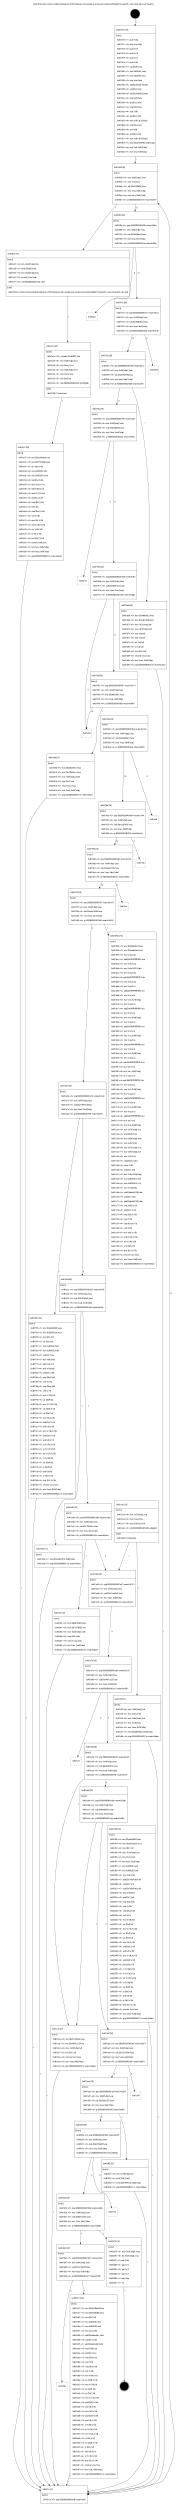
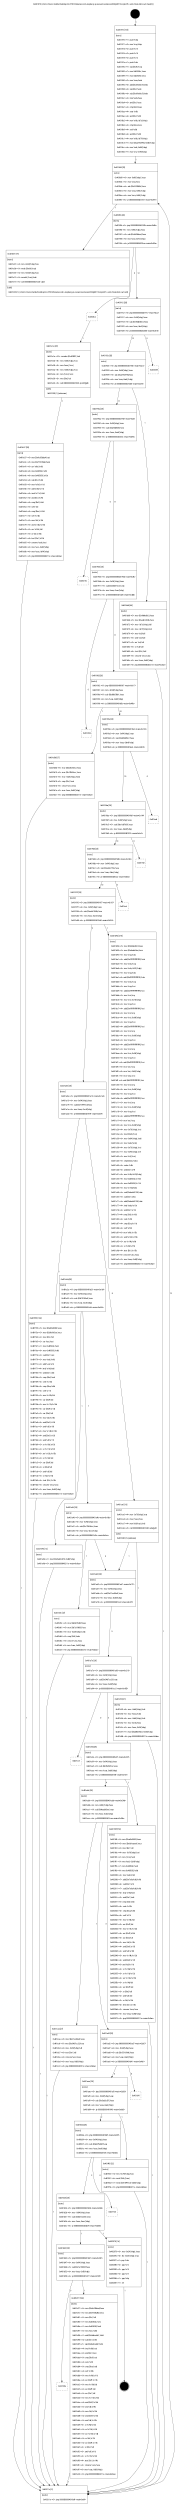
(135, 207) -> none
(68, 319) -> (85, 331)
(88, 717) -> (119, 711)
(82, 1196) -> (111, 1308)
(55, 1899) -> (133, 1801)
